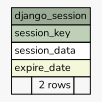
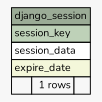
(55, 85) -> (55, 85)
